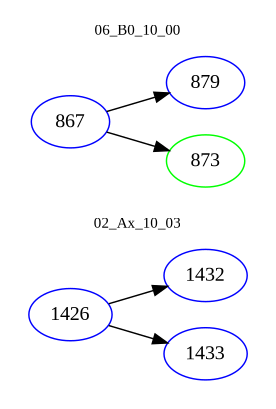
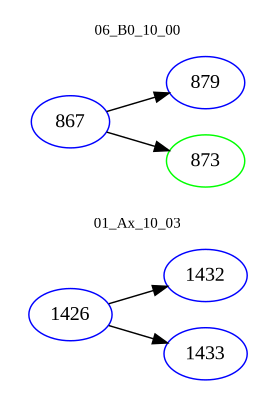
(138, 224) -> (138, 224)
